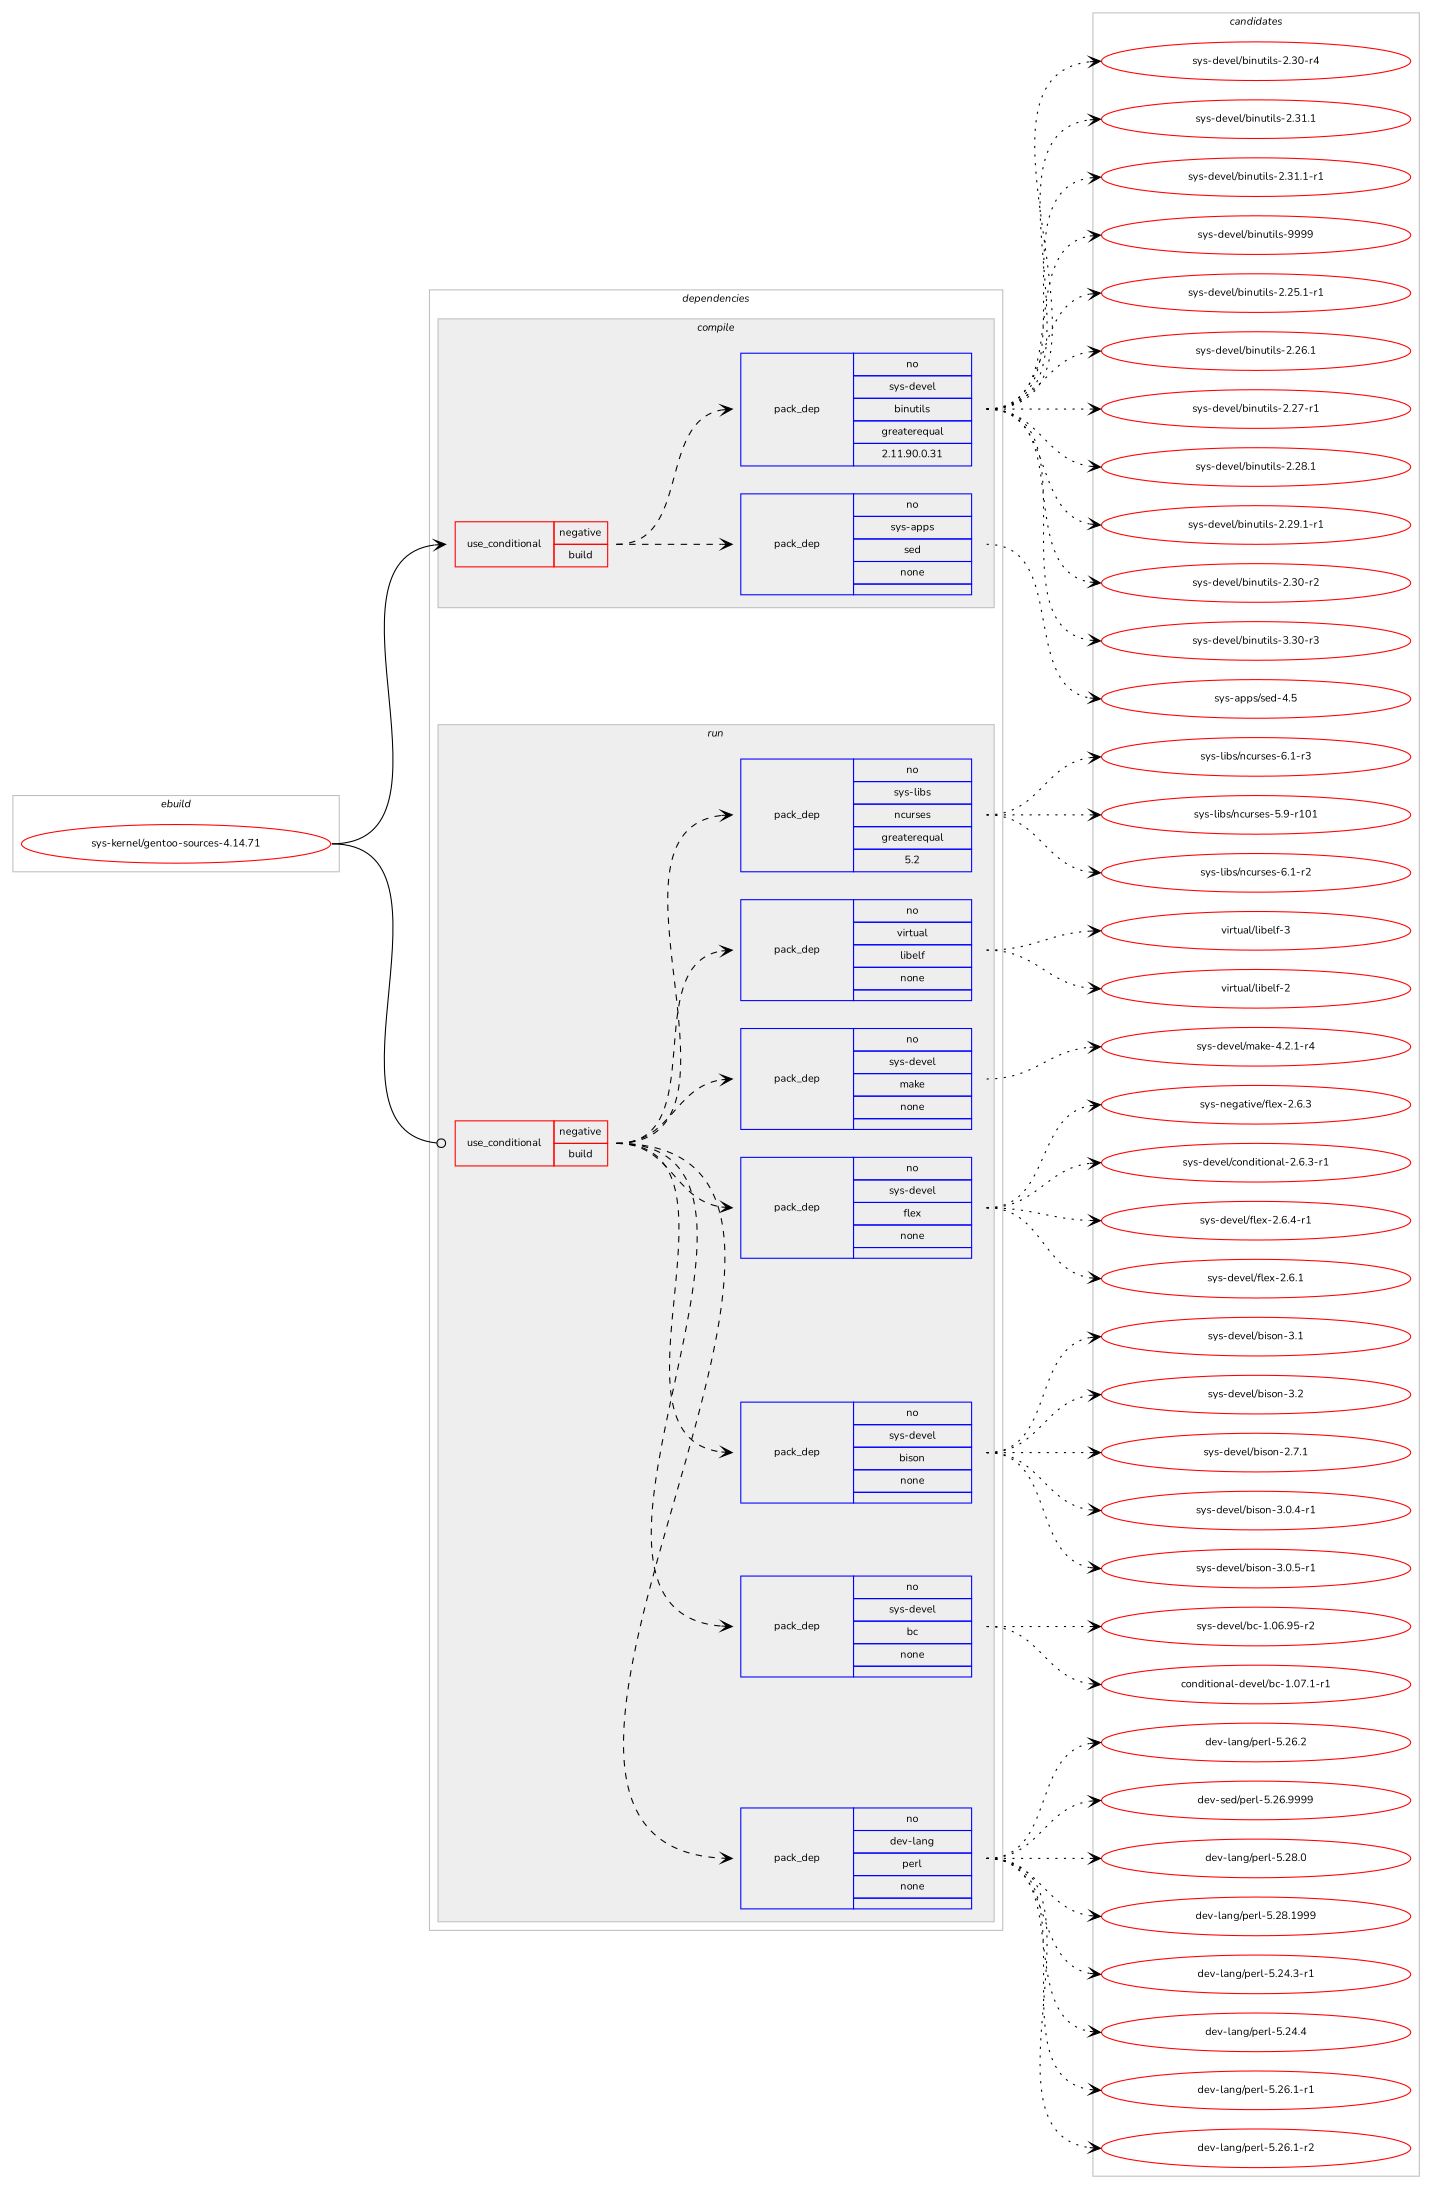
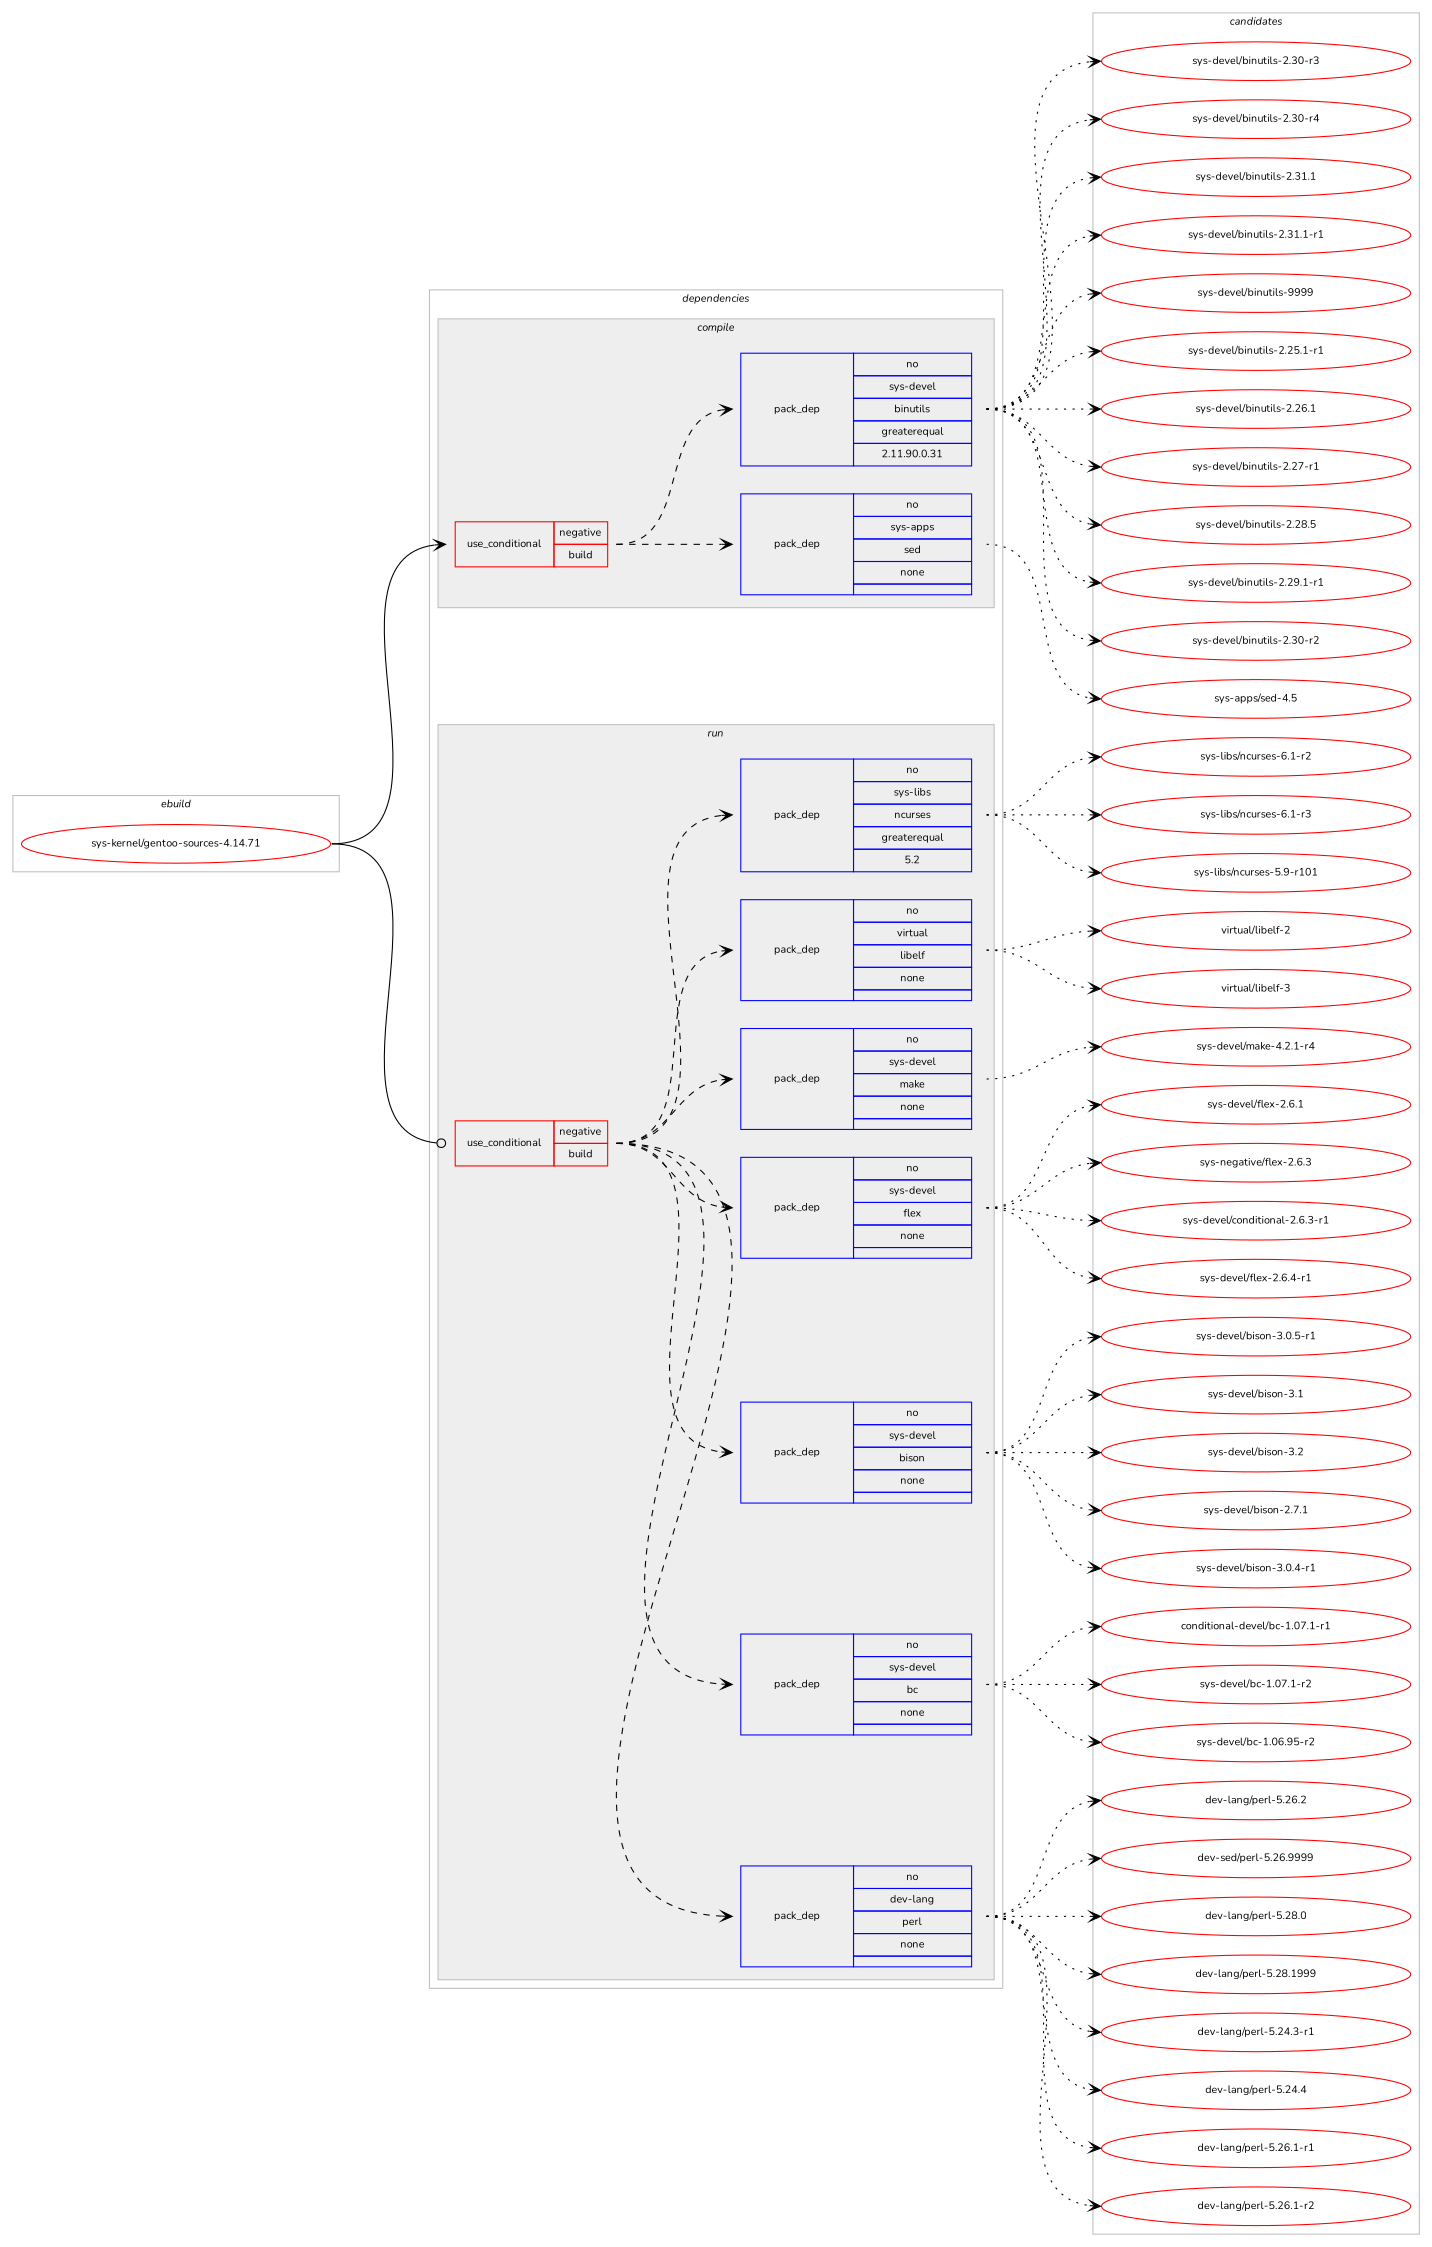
(1256, 467) -> (1256, 525)
(1256, 641) -> (1256, 61)
none -> (1256, 1684)
